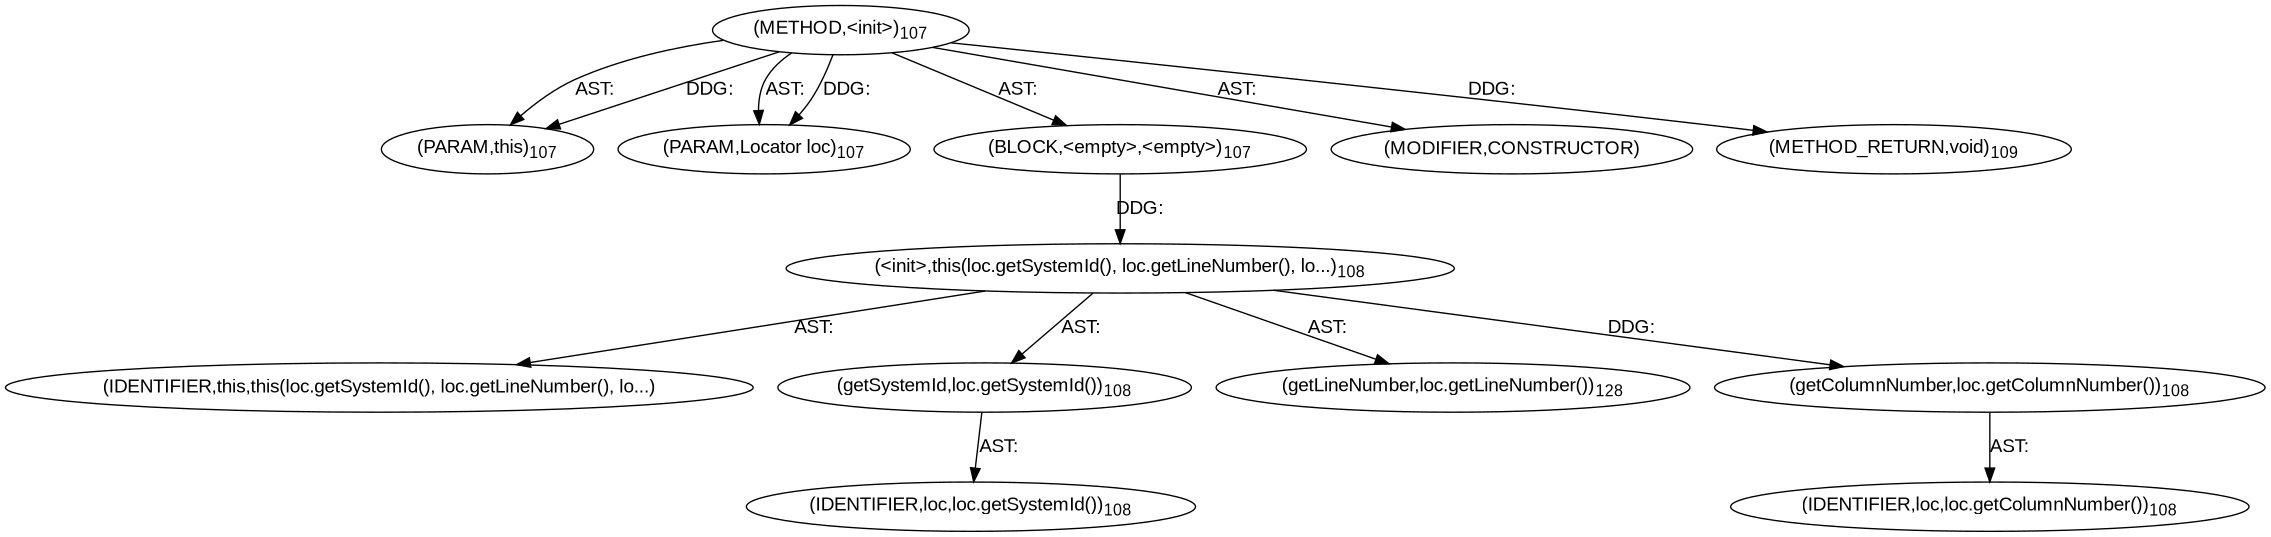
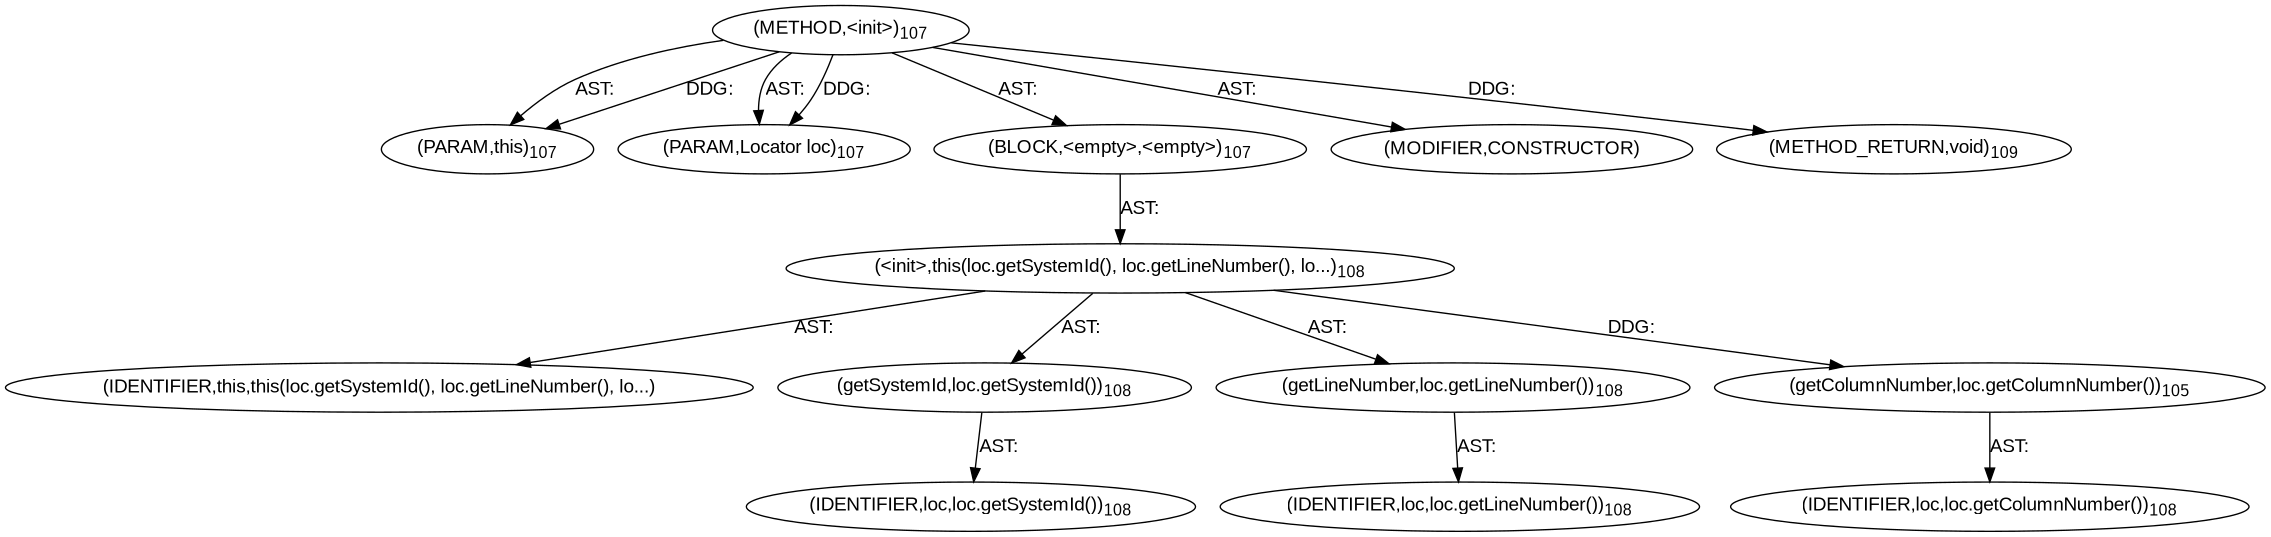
(1143, 209) -> (1143, 209)
(1610, 385) -> (1610, 385)
(2176, 385) -> (2176, 385)
none -> (1460, 507)
